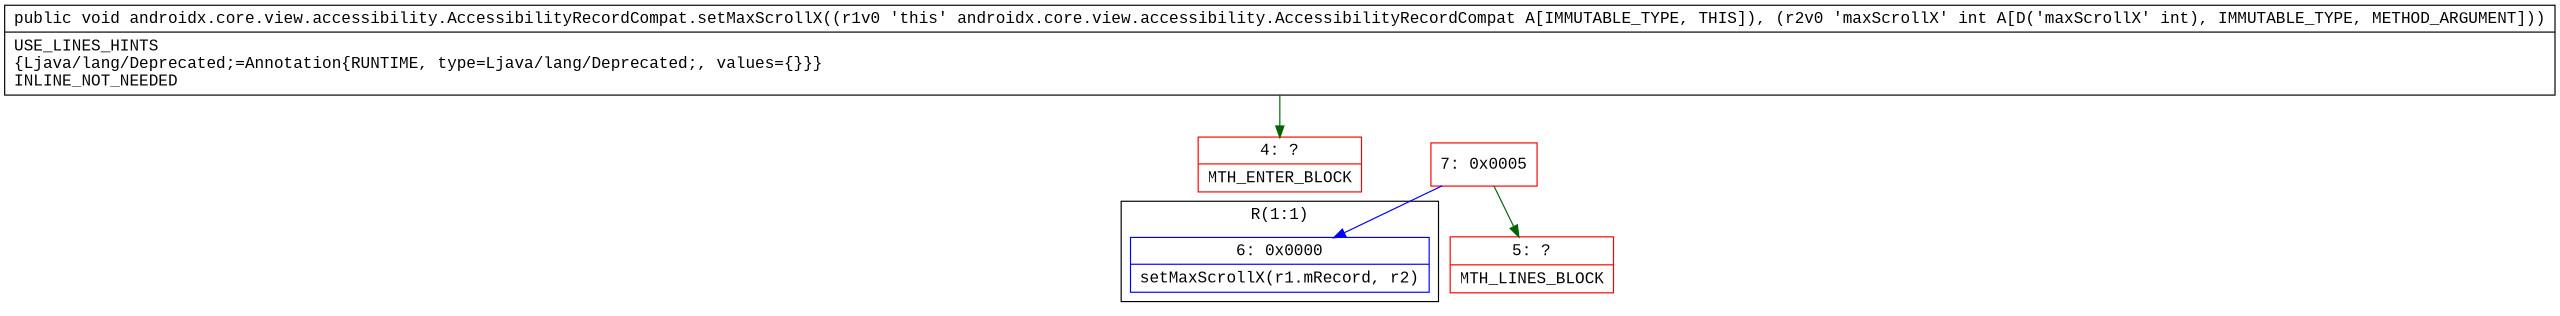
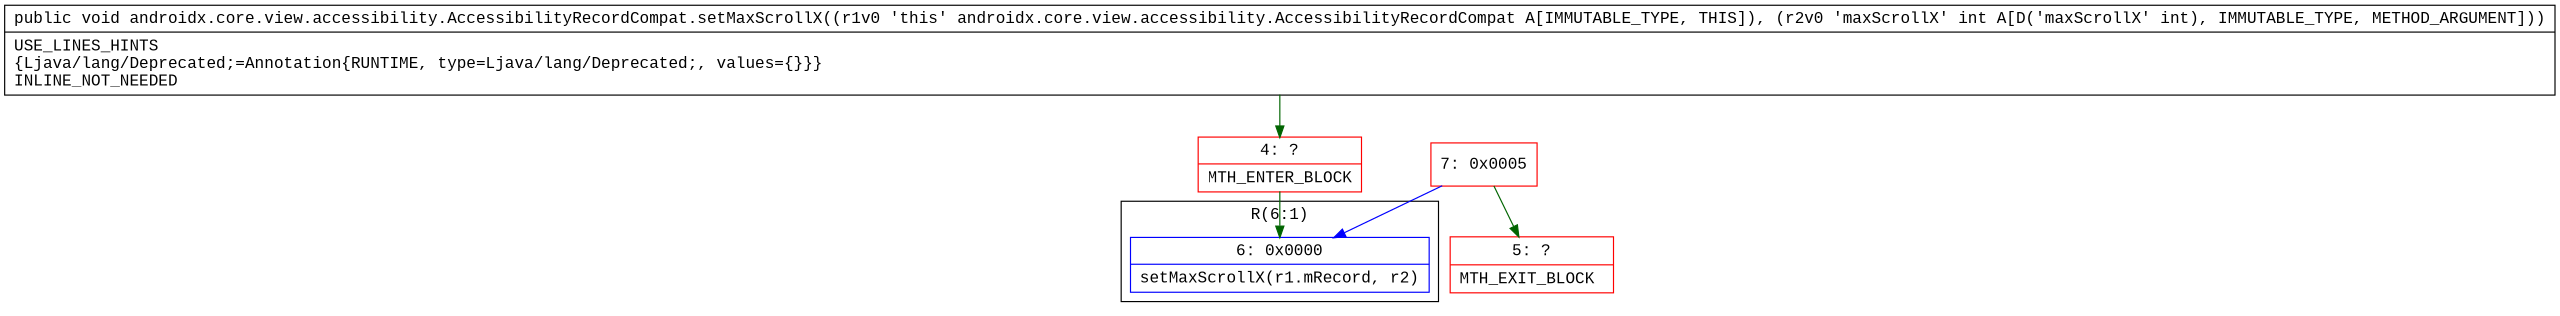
none -> (1280, 209)
(1280, 215) -> (1280, 215)
(1532, 278) -> (1527, 278)
